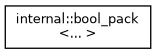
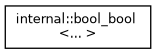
(78, 27) -> (78, 27)
